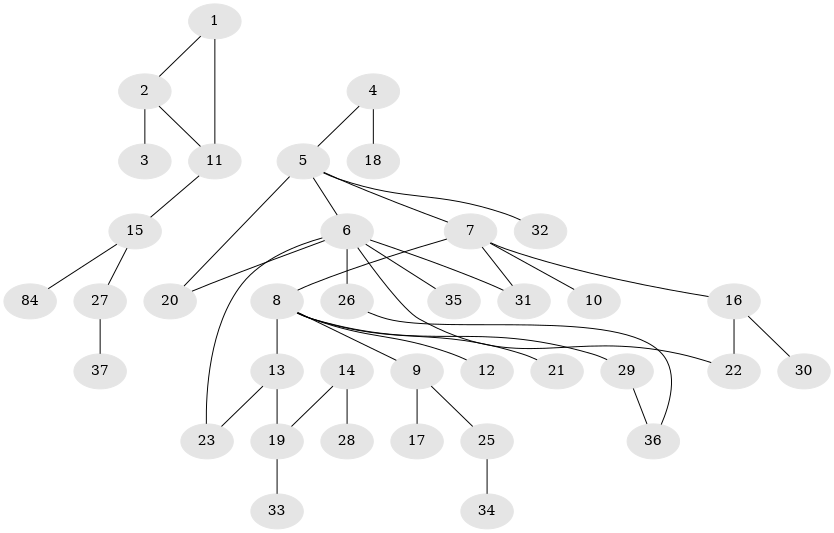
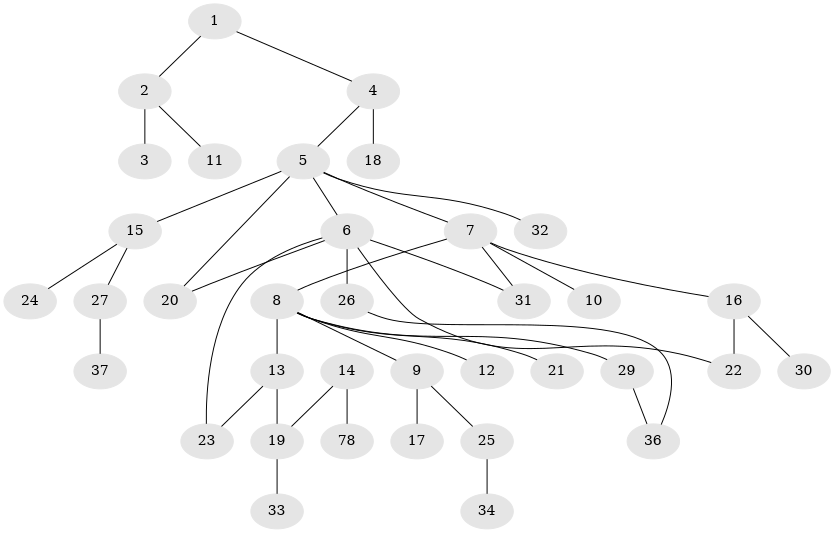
(215, 91) -> (294, 56)
(175, 197) -> (219, 196)
(30, 301) -> (30, 301)
(454, 301) -> none
(347, 441) -> (347, 441)
